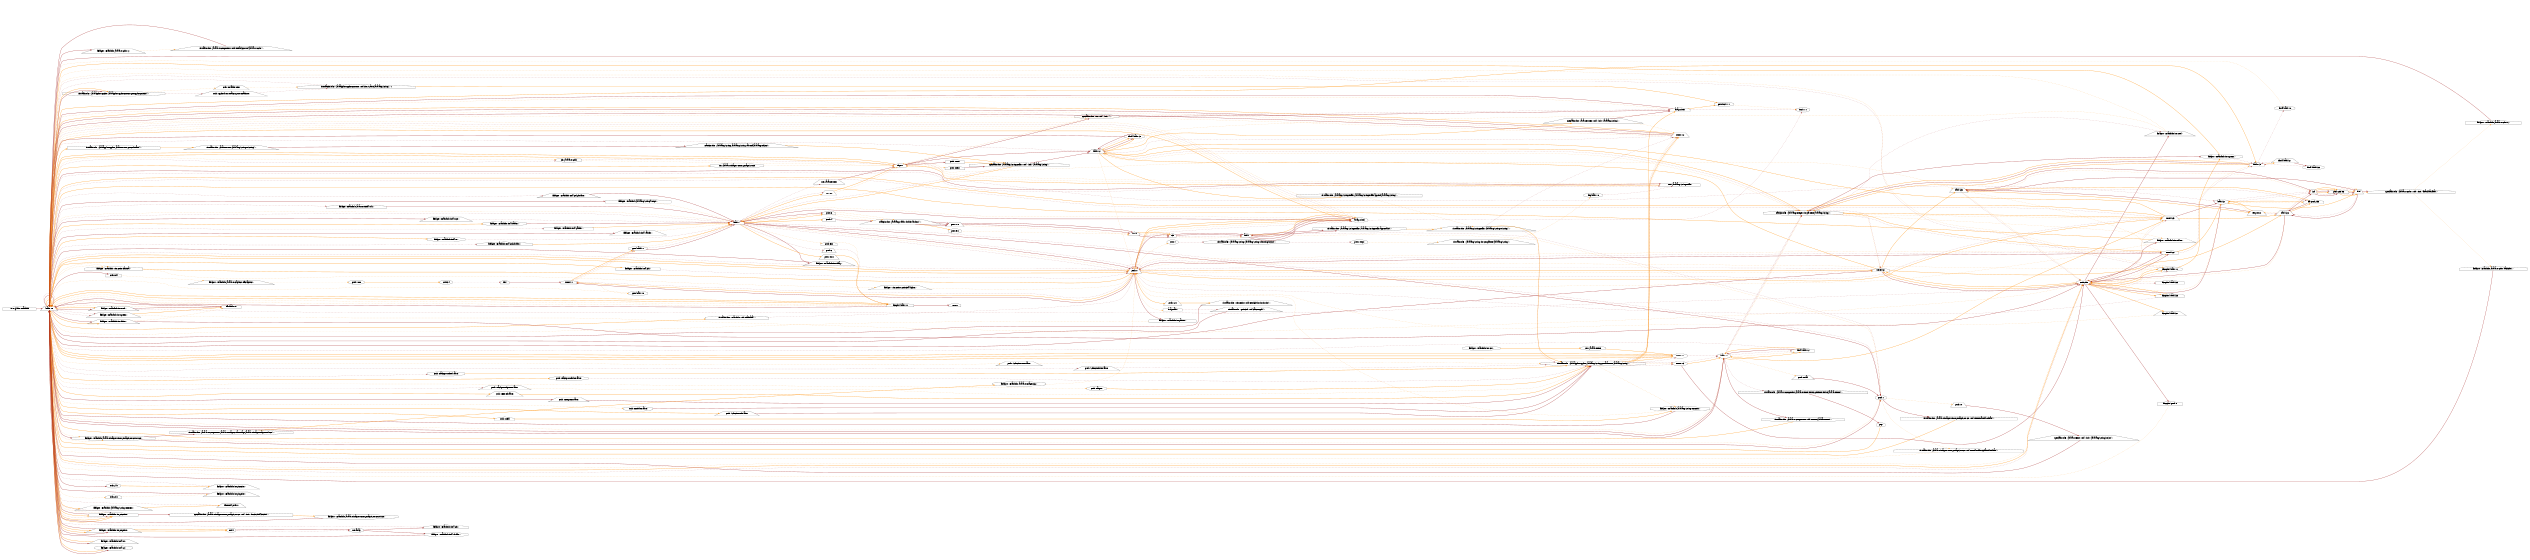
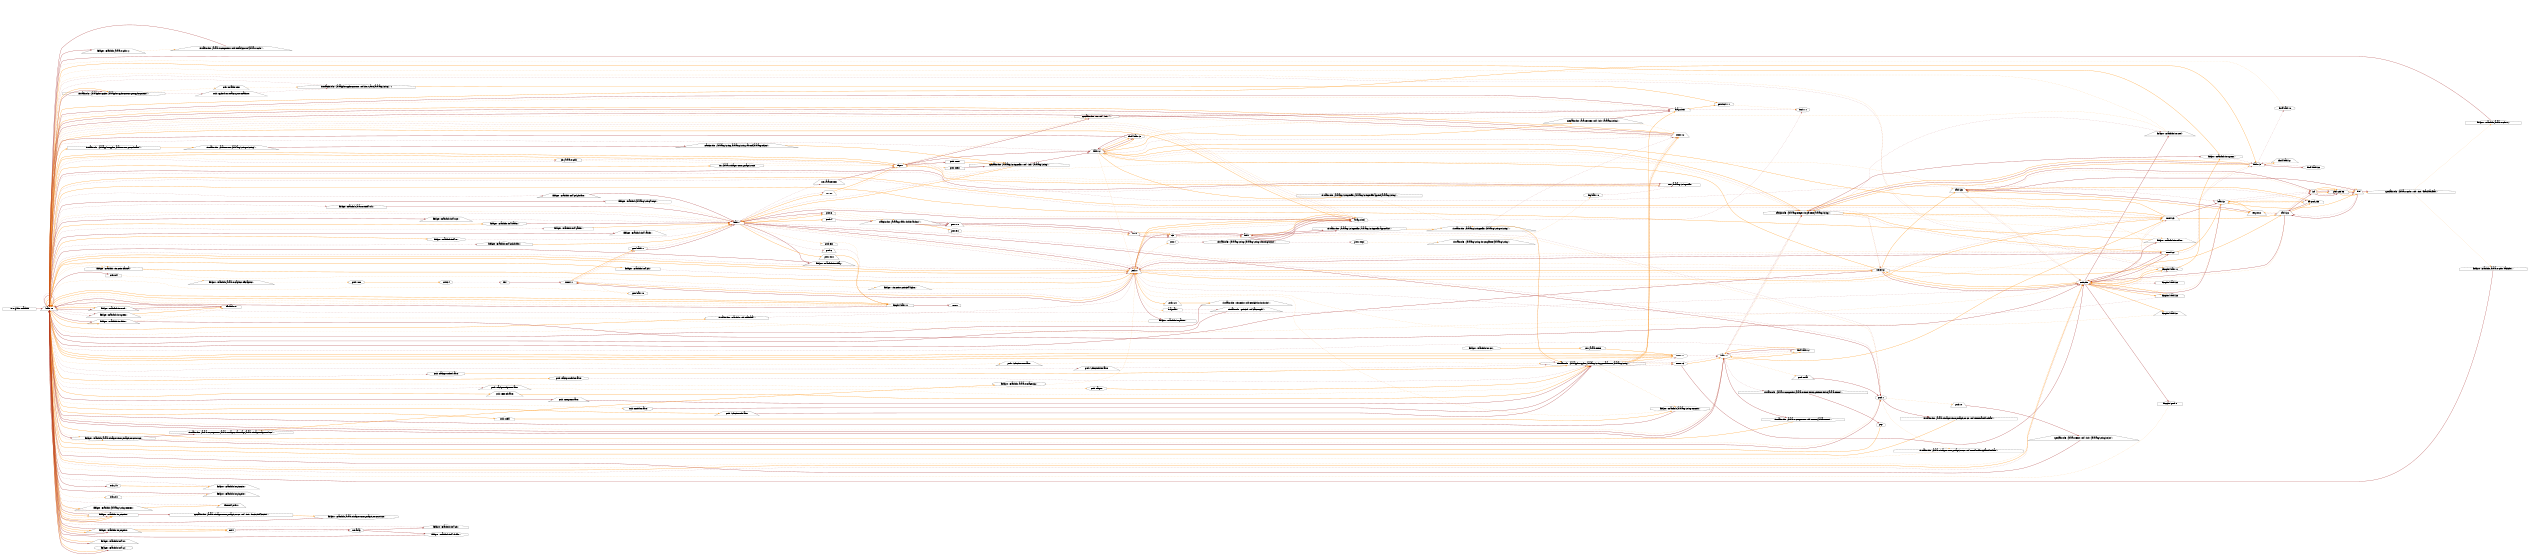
(2300, 164) -> (2283, 167)
